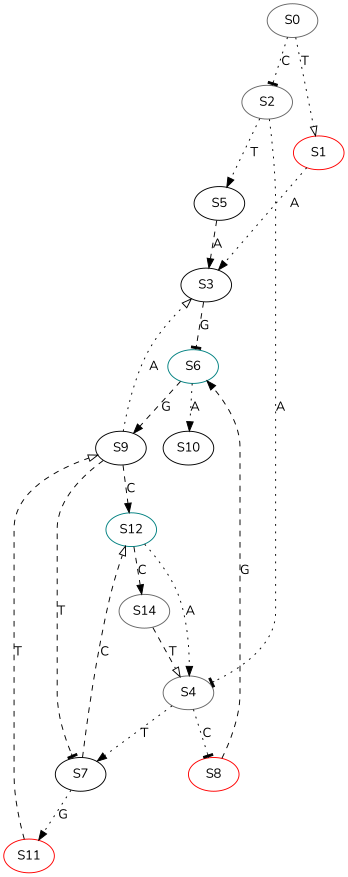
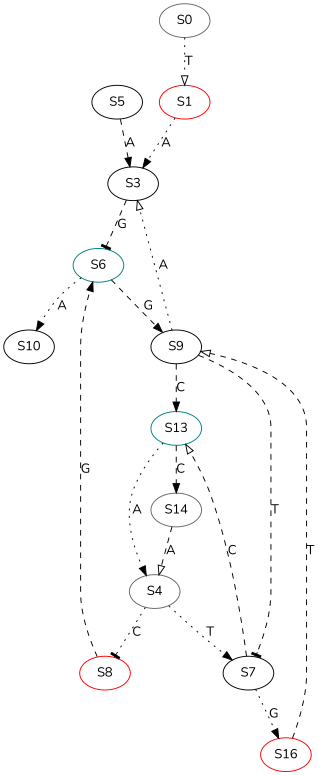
(267, 102) -> none
(131, 530) -> (176, 428)
(173, 652) -> (171, 551)
(29, 856) -> (286, 755)
